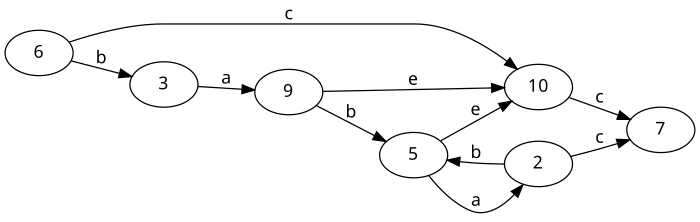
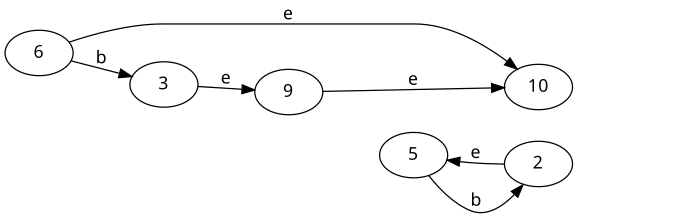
(289, 15) -> (289, 15)
(226, 79) -> (226, 79)
(345, 121) -> none
(471, 124) -> none
(661, 130) -> none
(476, 153) -> (476, 153)
(476, 201) -> (476, 201)
